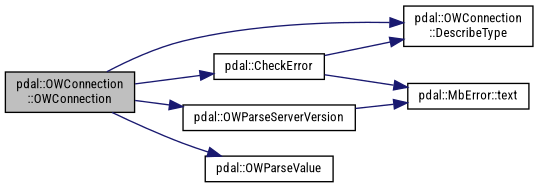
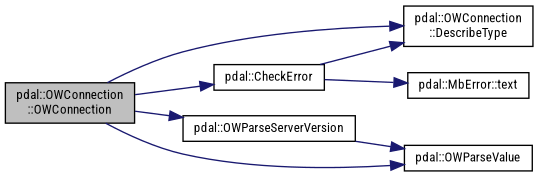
(375, 106) -> (373, 144)
